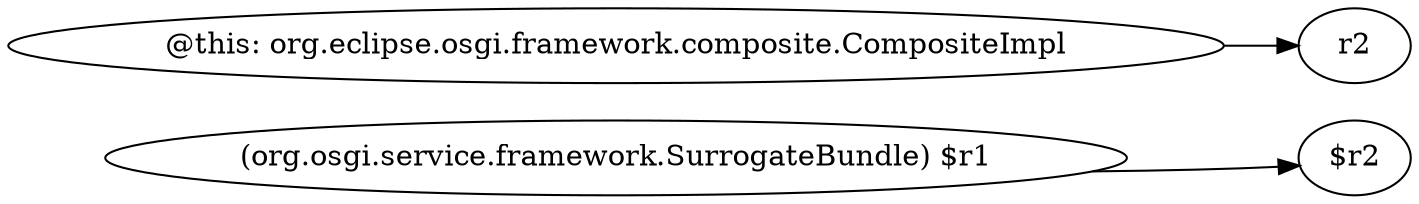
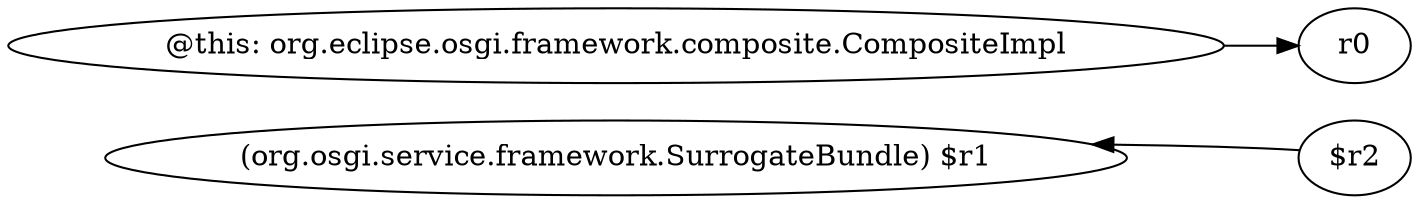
(1355, 46) -> (1355, 46)
(1185, 170) -> (1207, 146)
